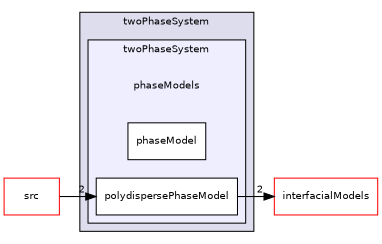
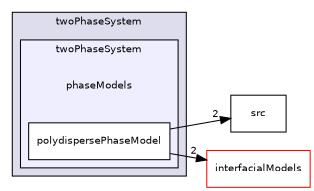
(167, 141) -> none
(32, 197) -> (258, 114)
(73, 197) -> (195, 125)
